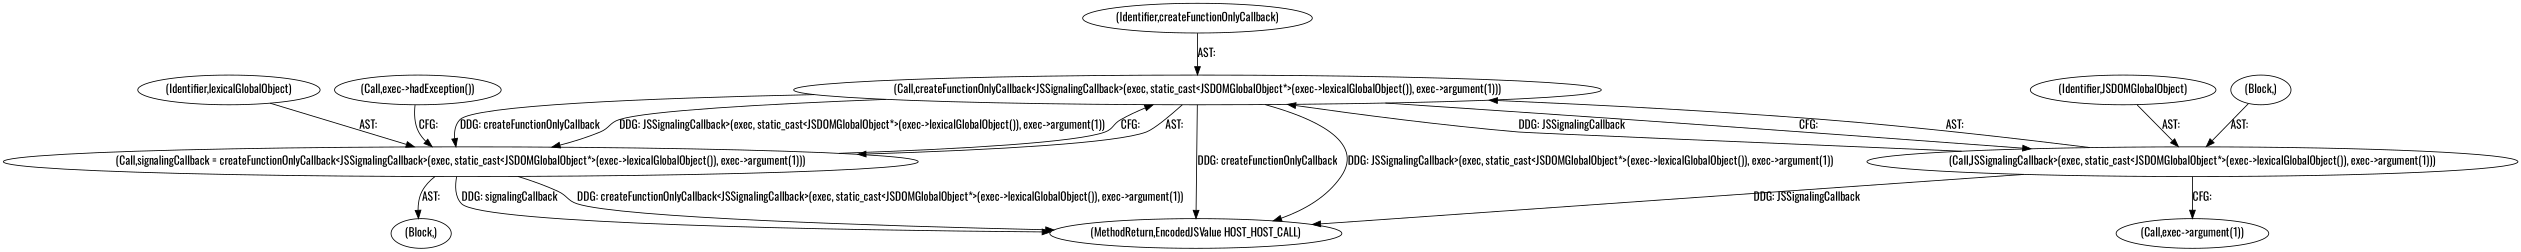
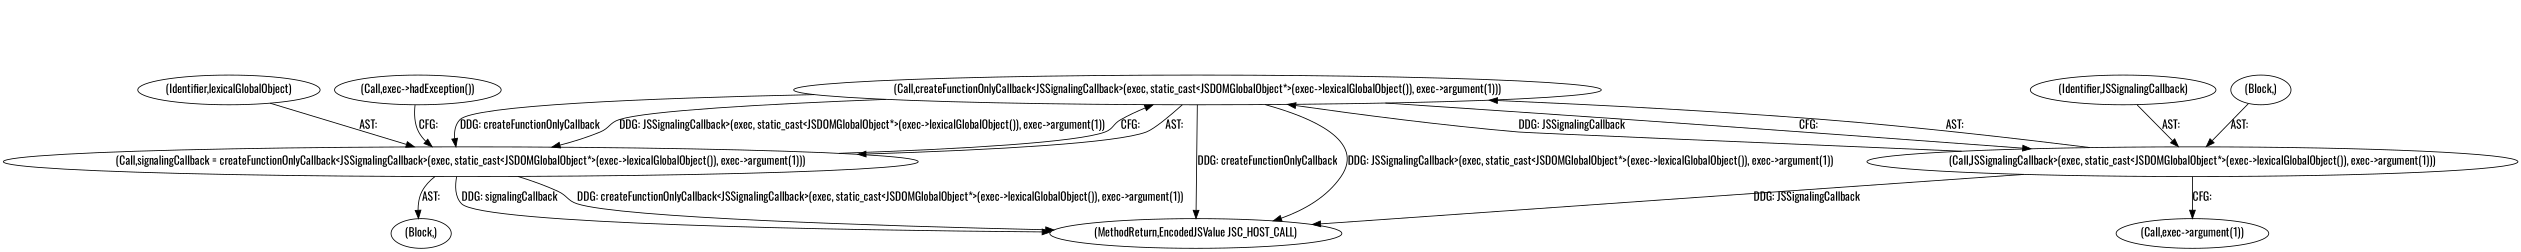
(1197, 18) -> none
(2123, 90) -> (2123, 90)
(1196, 233) -> (1196, 233)
